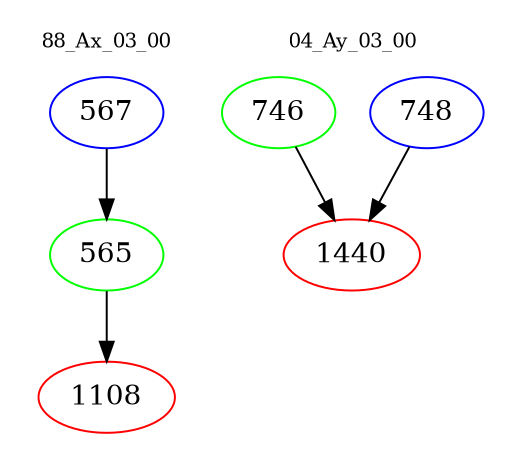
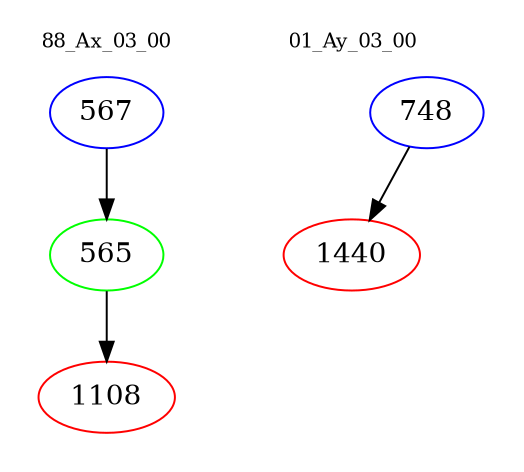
(353, 42) -> (353, 42)
(279, 113) -> none
